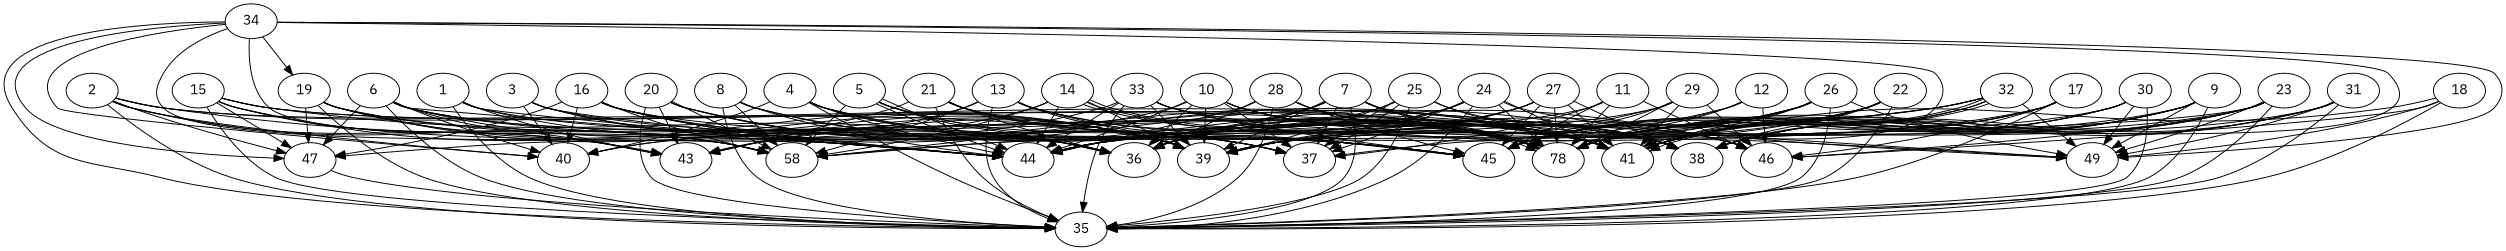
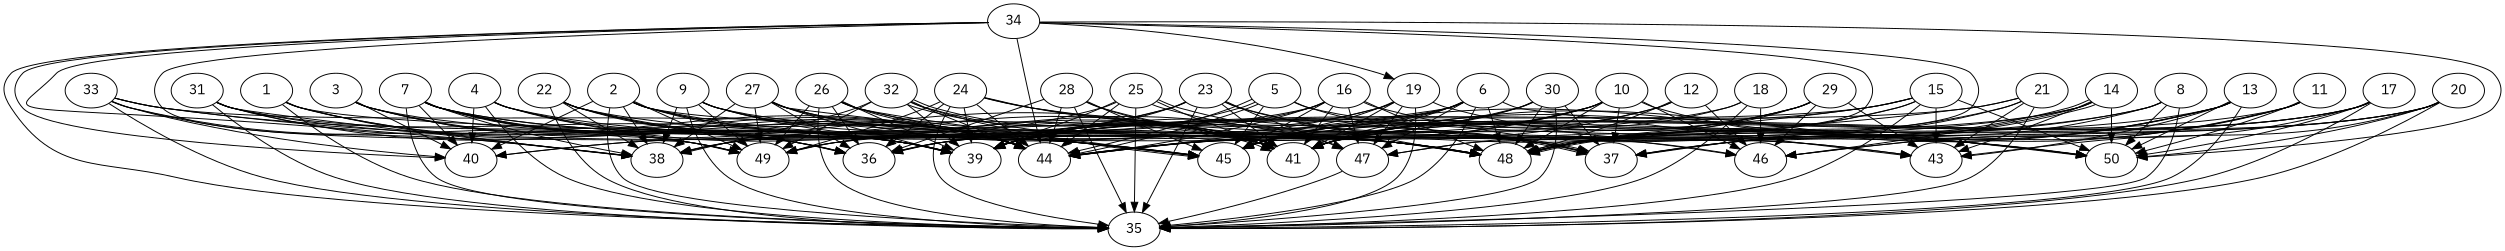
none -> (757, 120)
none -> (683, 124)
(661, 125) -> (1458, 118)
(792, 160) -> (2111, 160)
(1558, 160) -> (1505, 160)
